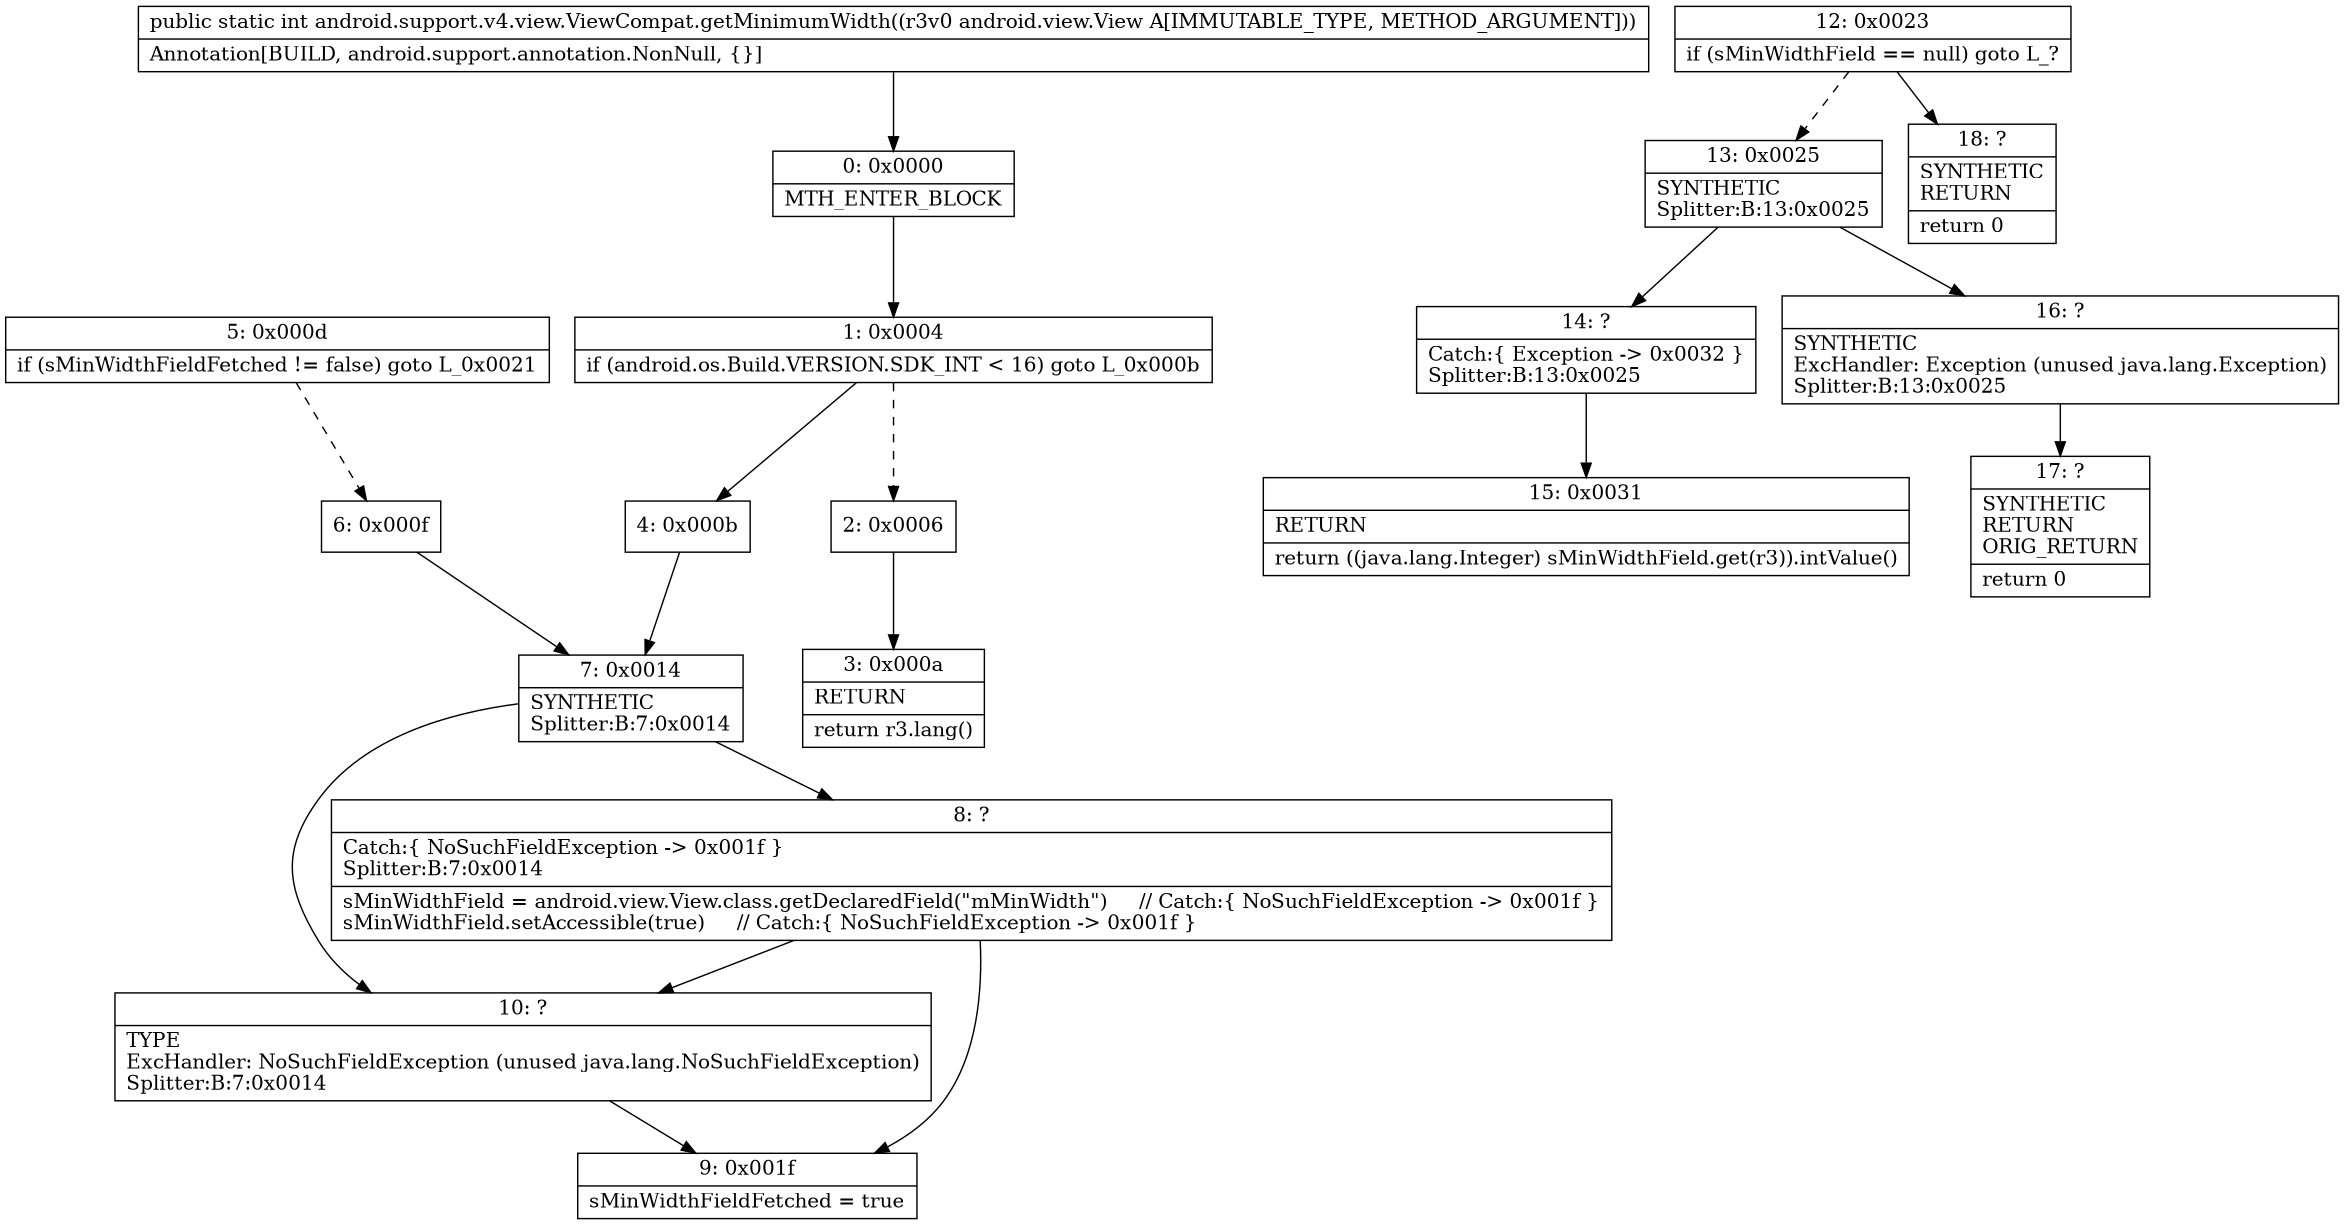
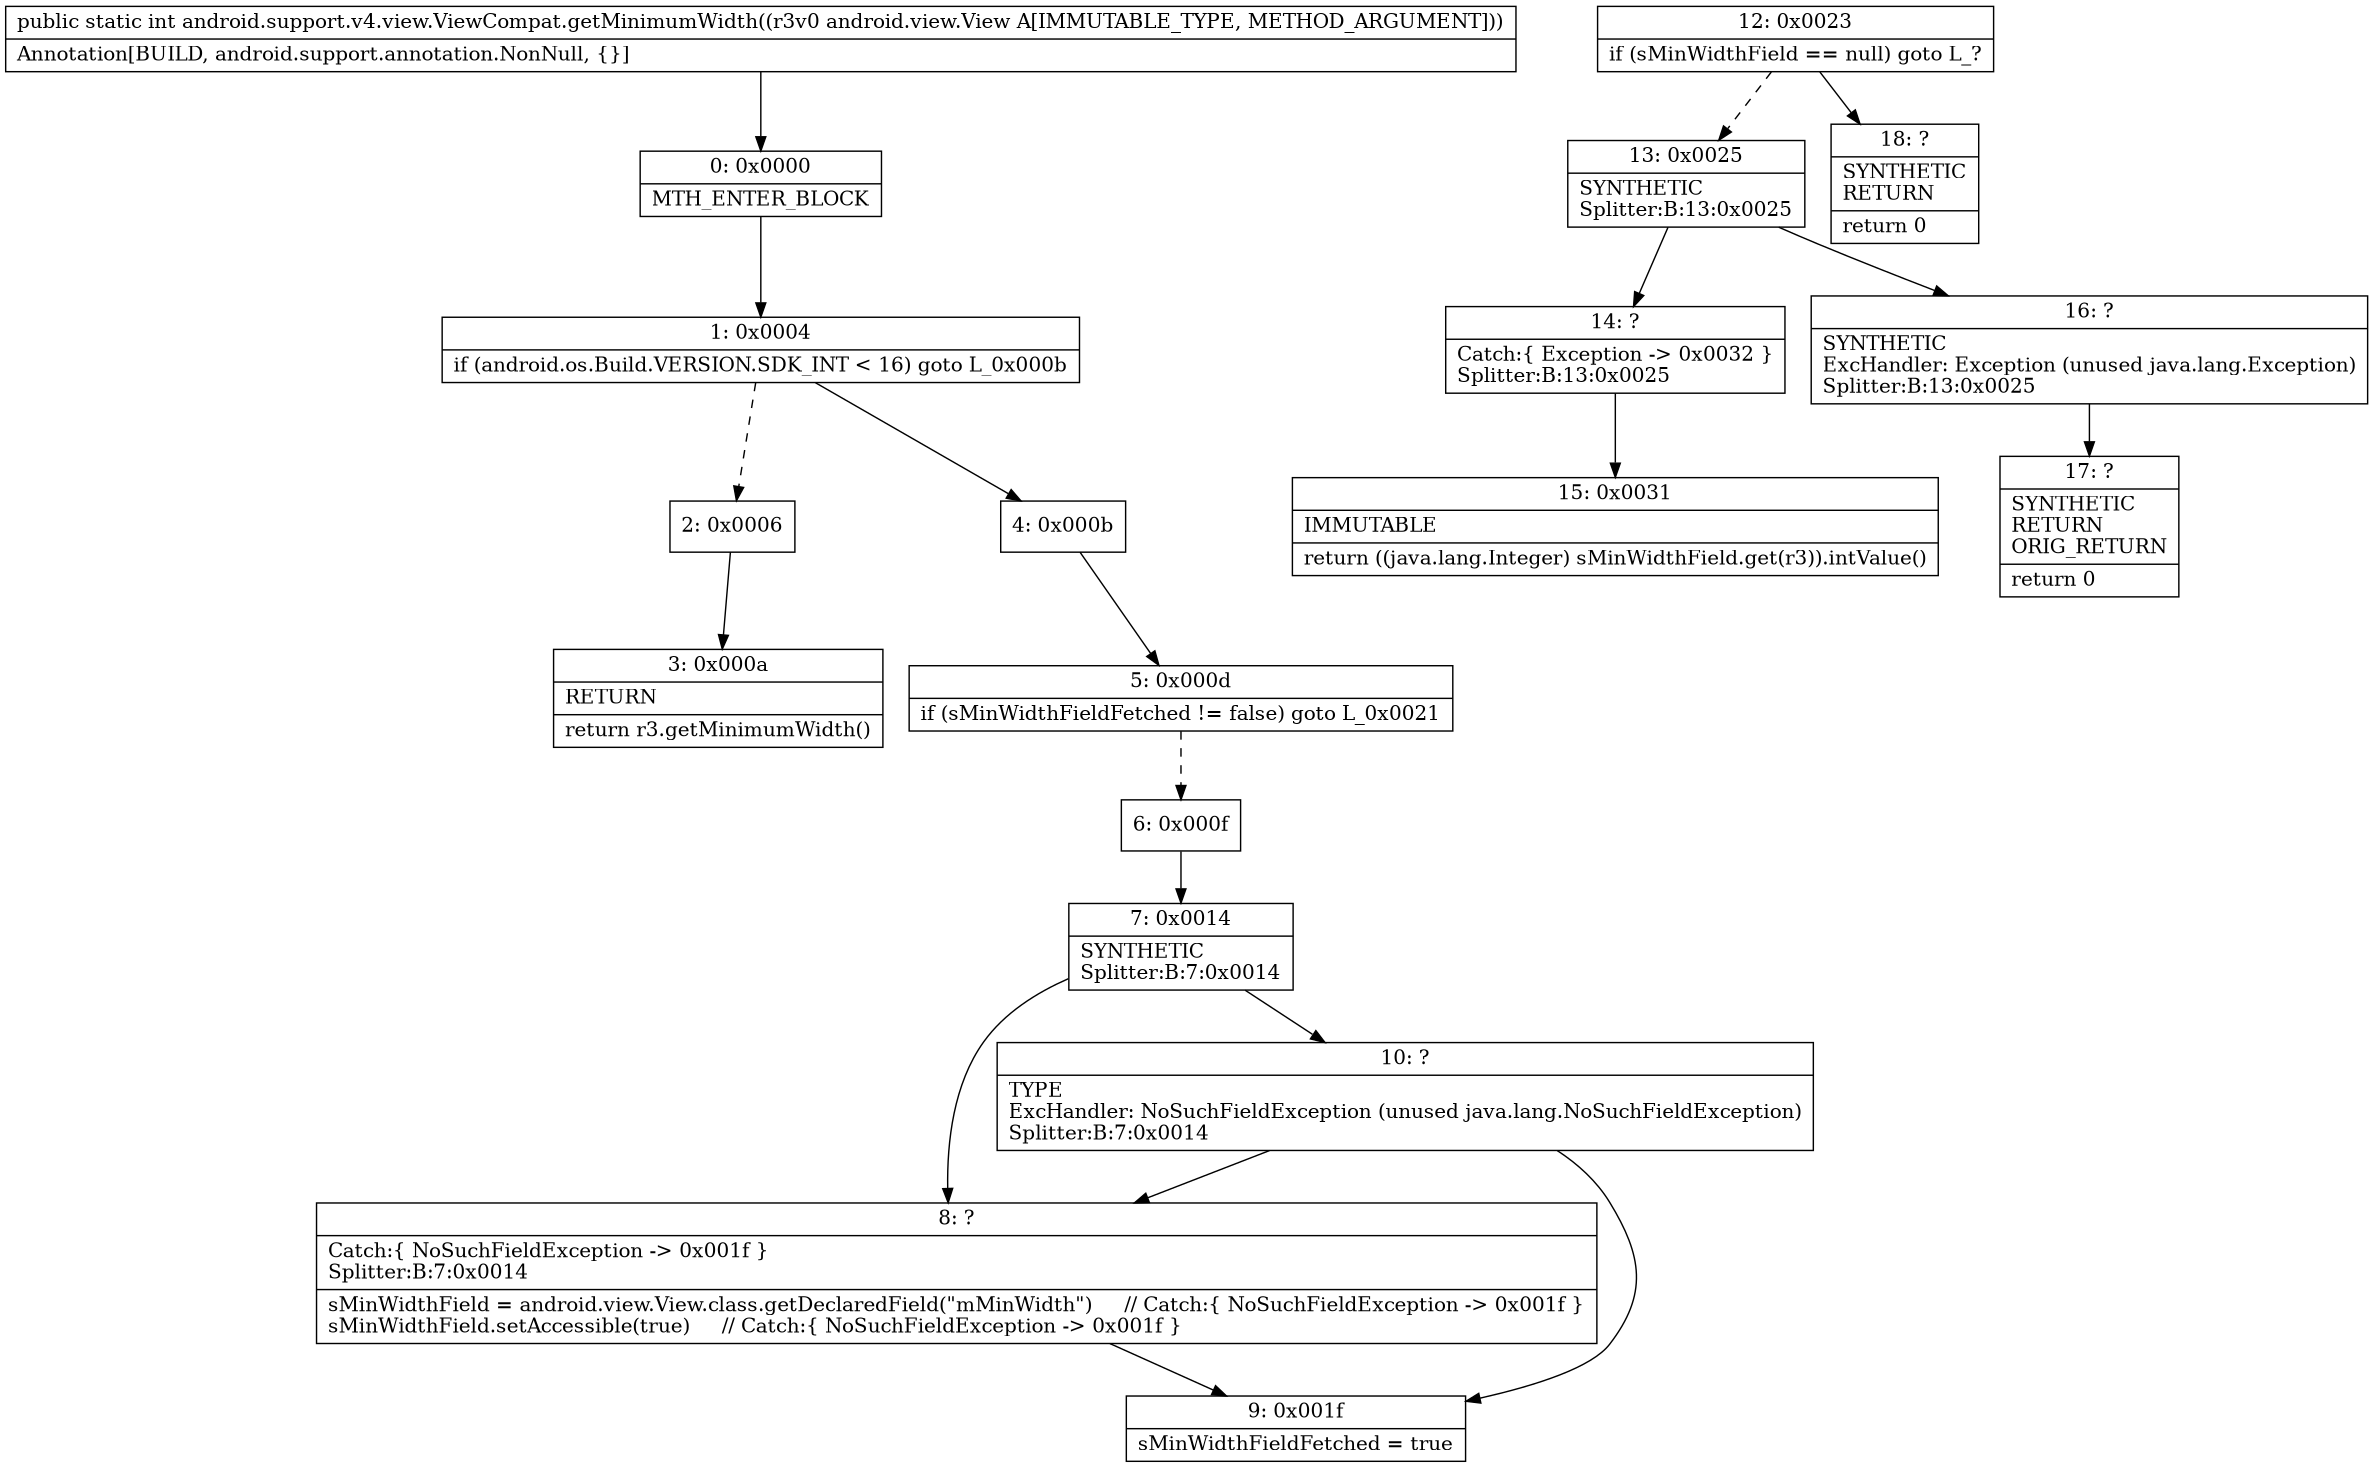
(1321, 526) -> (1370, 526)
(665, 596) -> (1115, 603)
(894, 730) -> (718, 730)
(733, 964) -> (1209, 1174)
